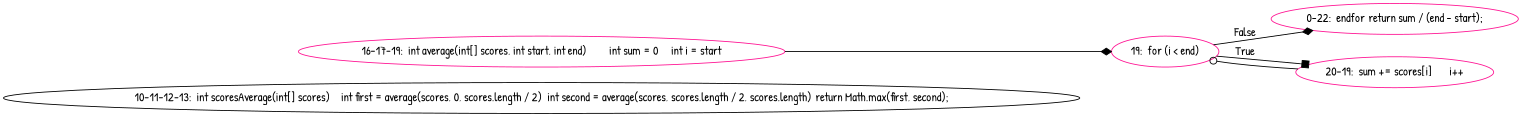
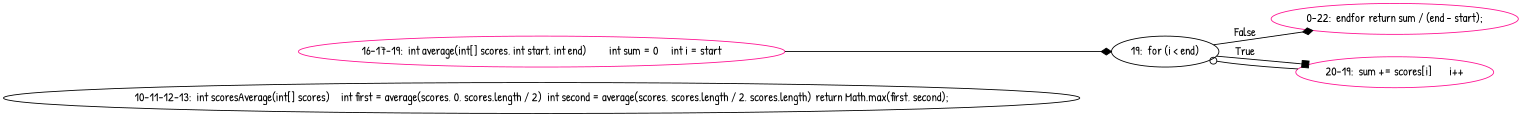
(1165, 52) -> (1165, 52)
